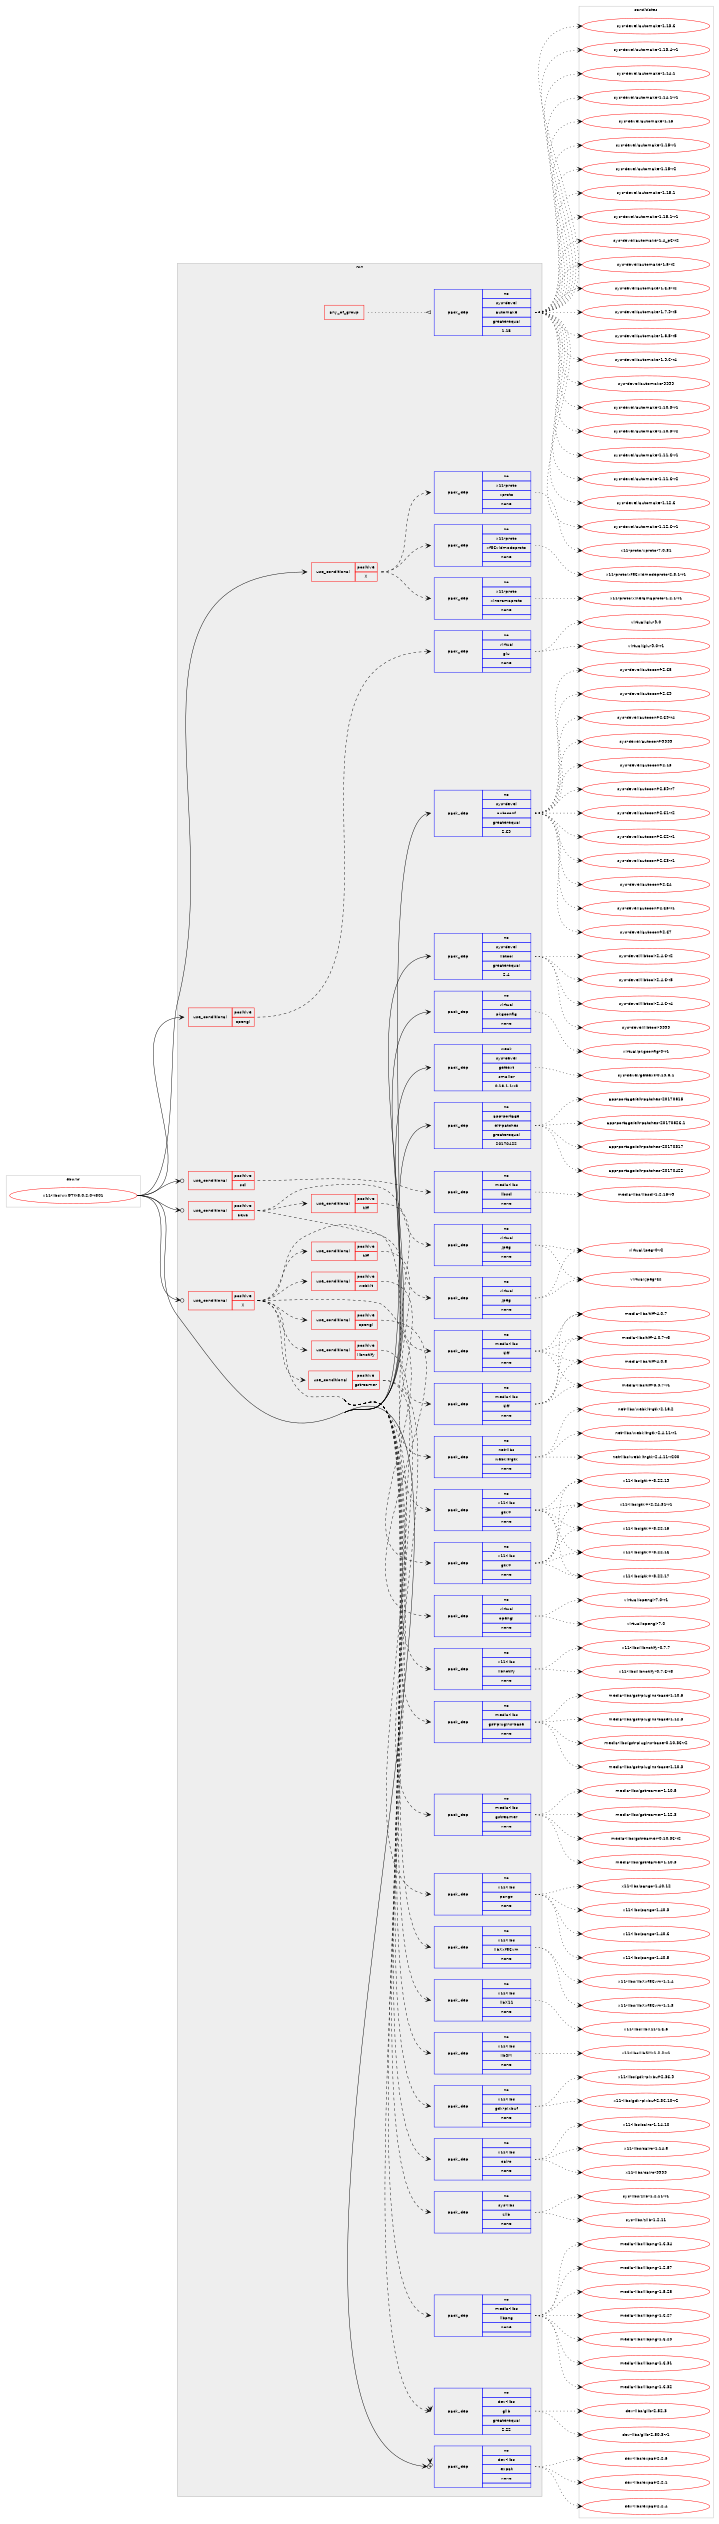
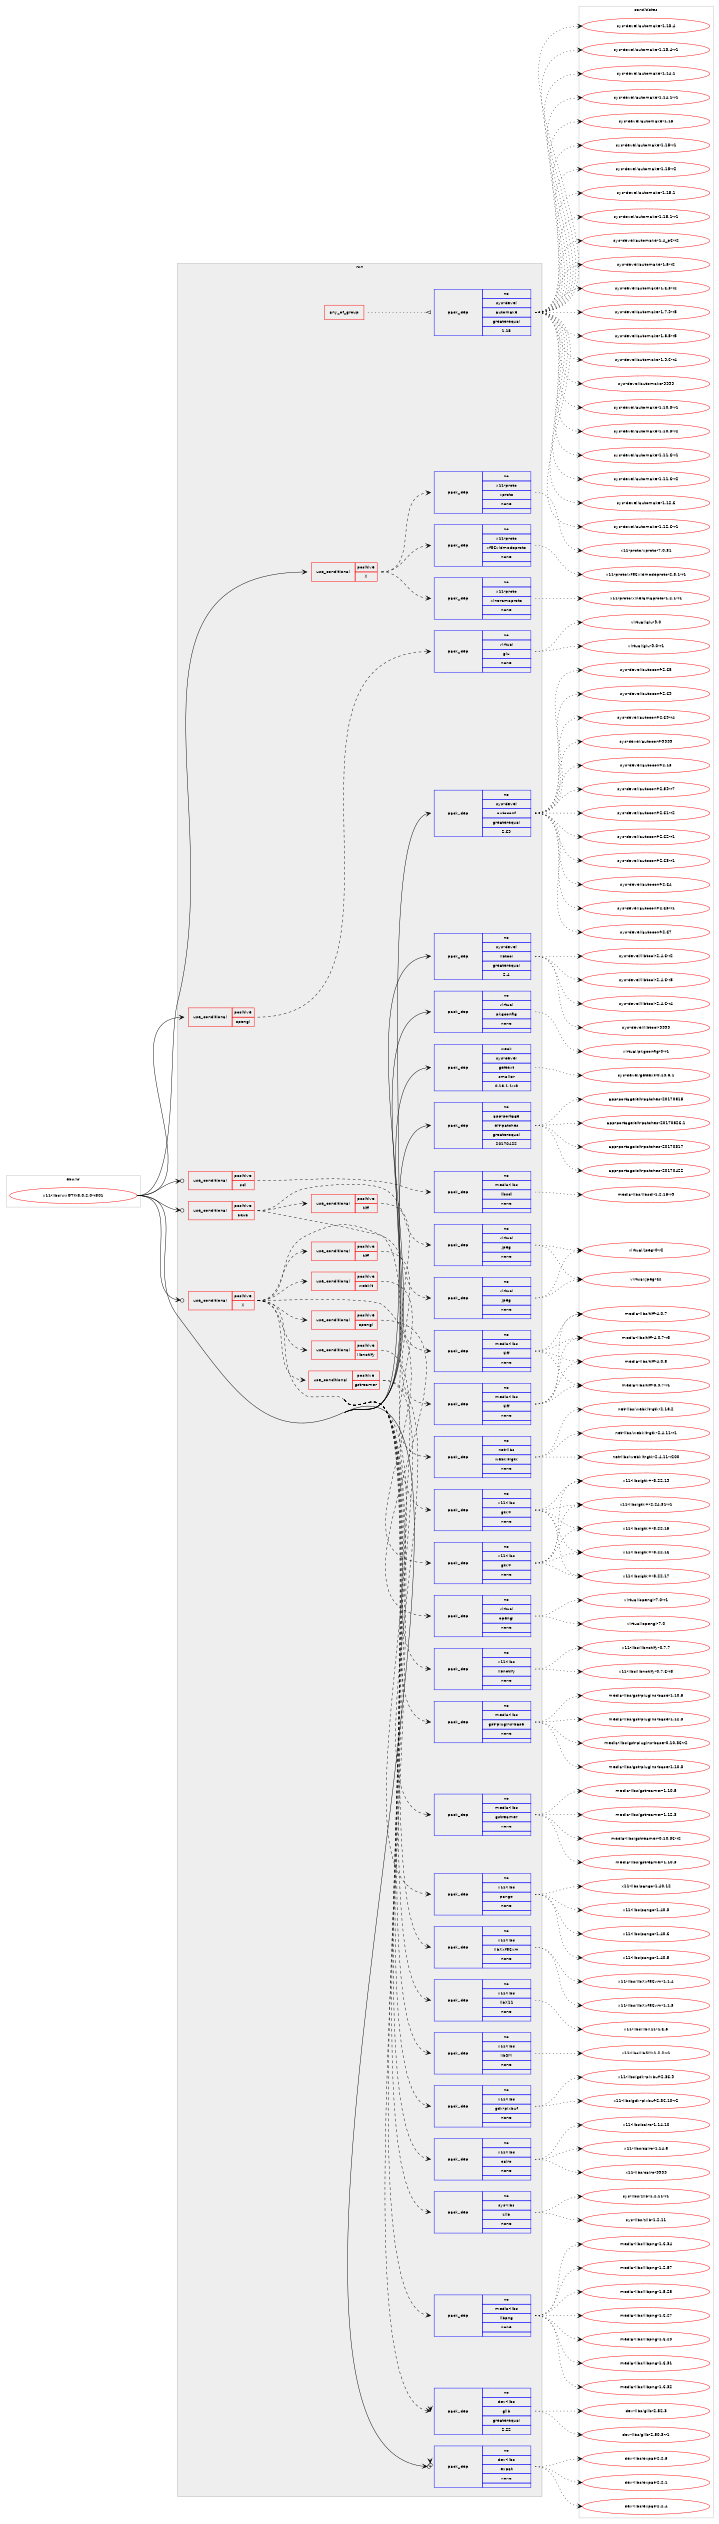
(646, 26) -> (646, 26)
